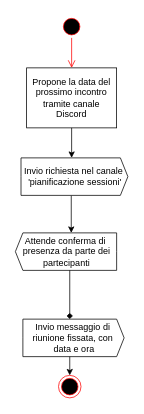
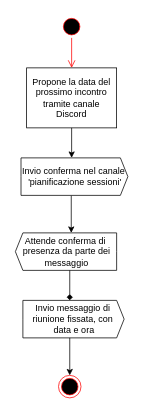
(75, 177) -> (75, 177)
(67, 252) -> (67, 252)
(74, 338) -> (74, 319)
